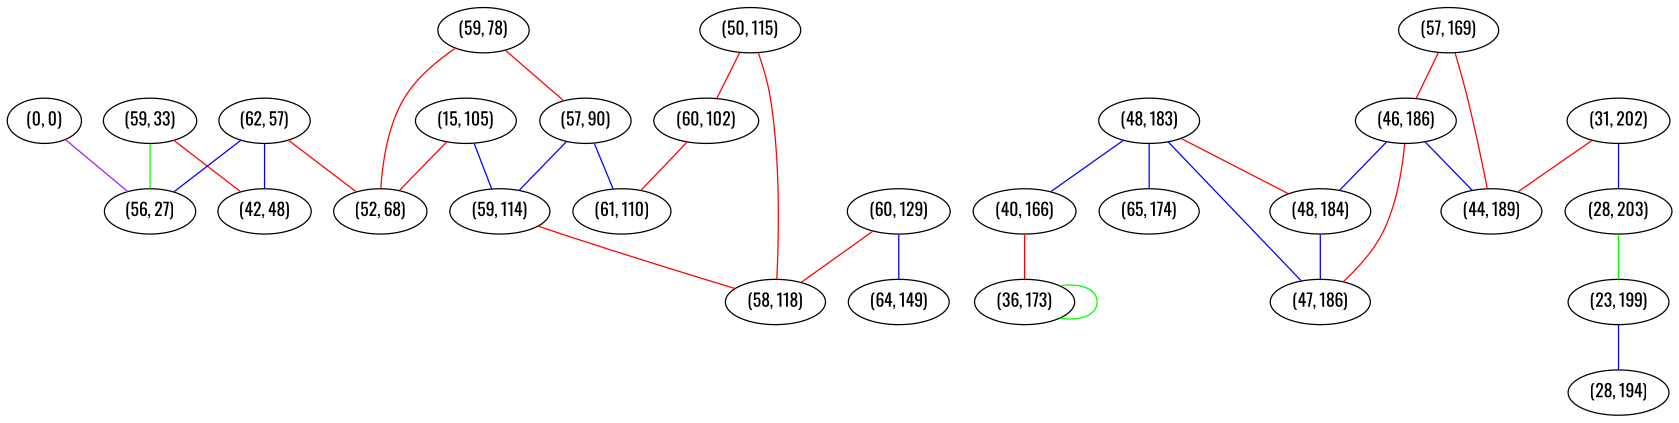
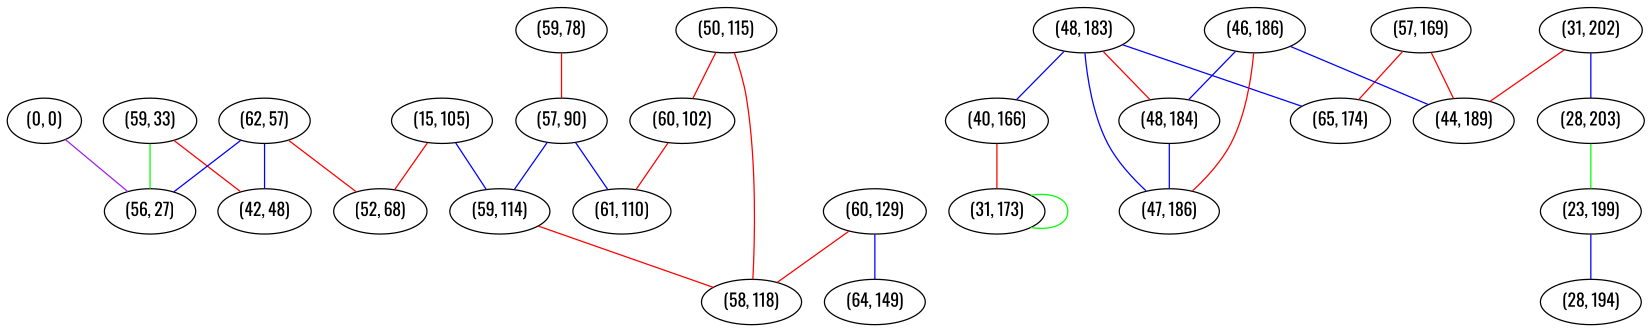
(1427, 76) -> (1381, 76)
(399, 108) -> none
(1025, 302) -> (997, 211)
